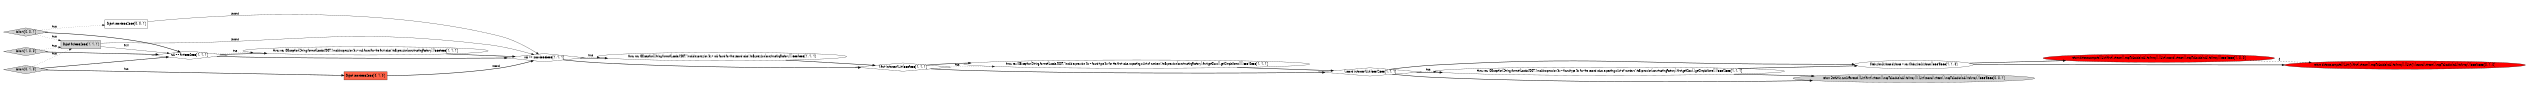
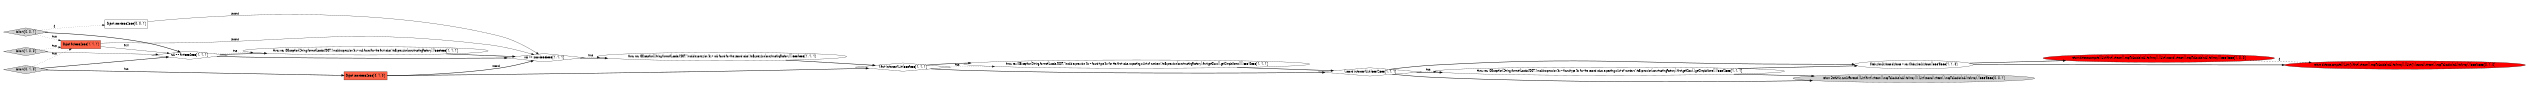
(54, 27) -> (54, 27)
(81, 45) -> (81, 45)
(101, 53) -> (101, 53)
(711, 67) -> (627, 73)
